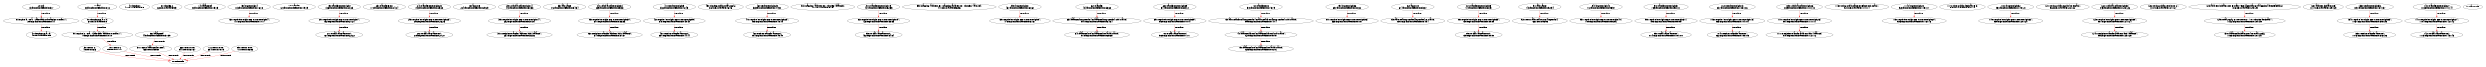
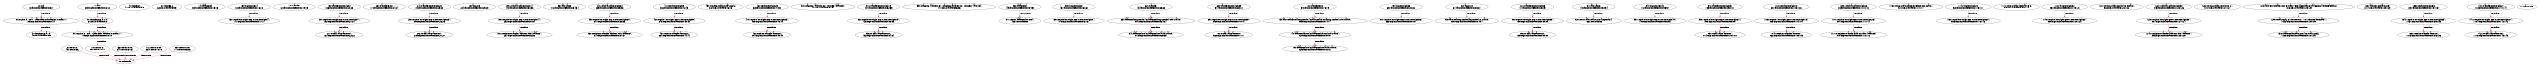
(165, 56) -> none
